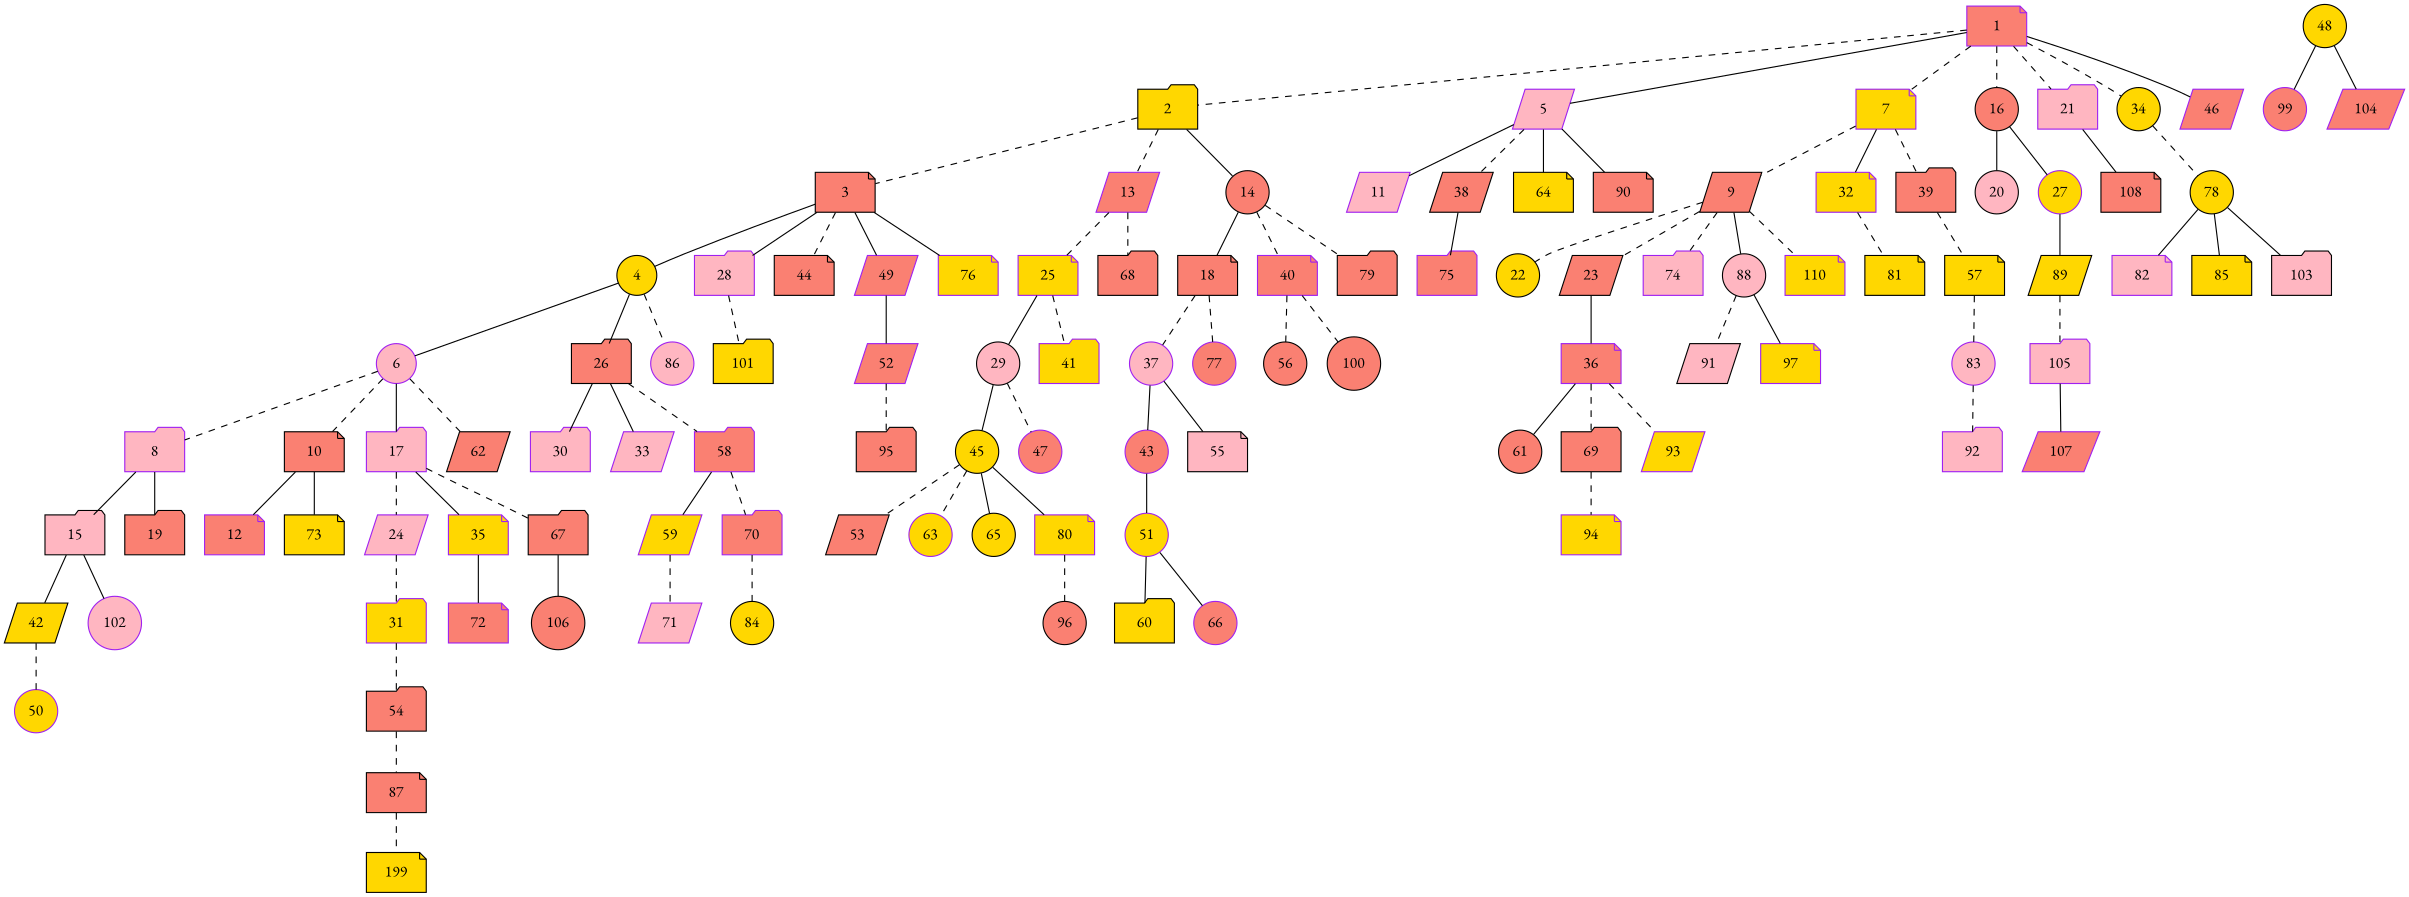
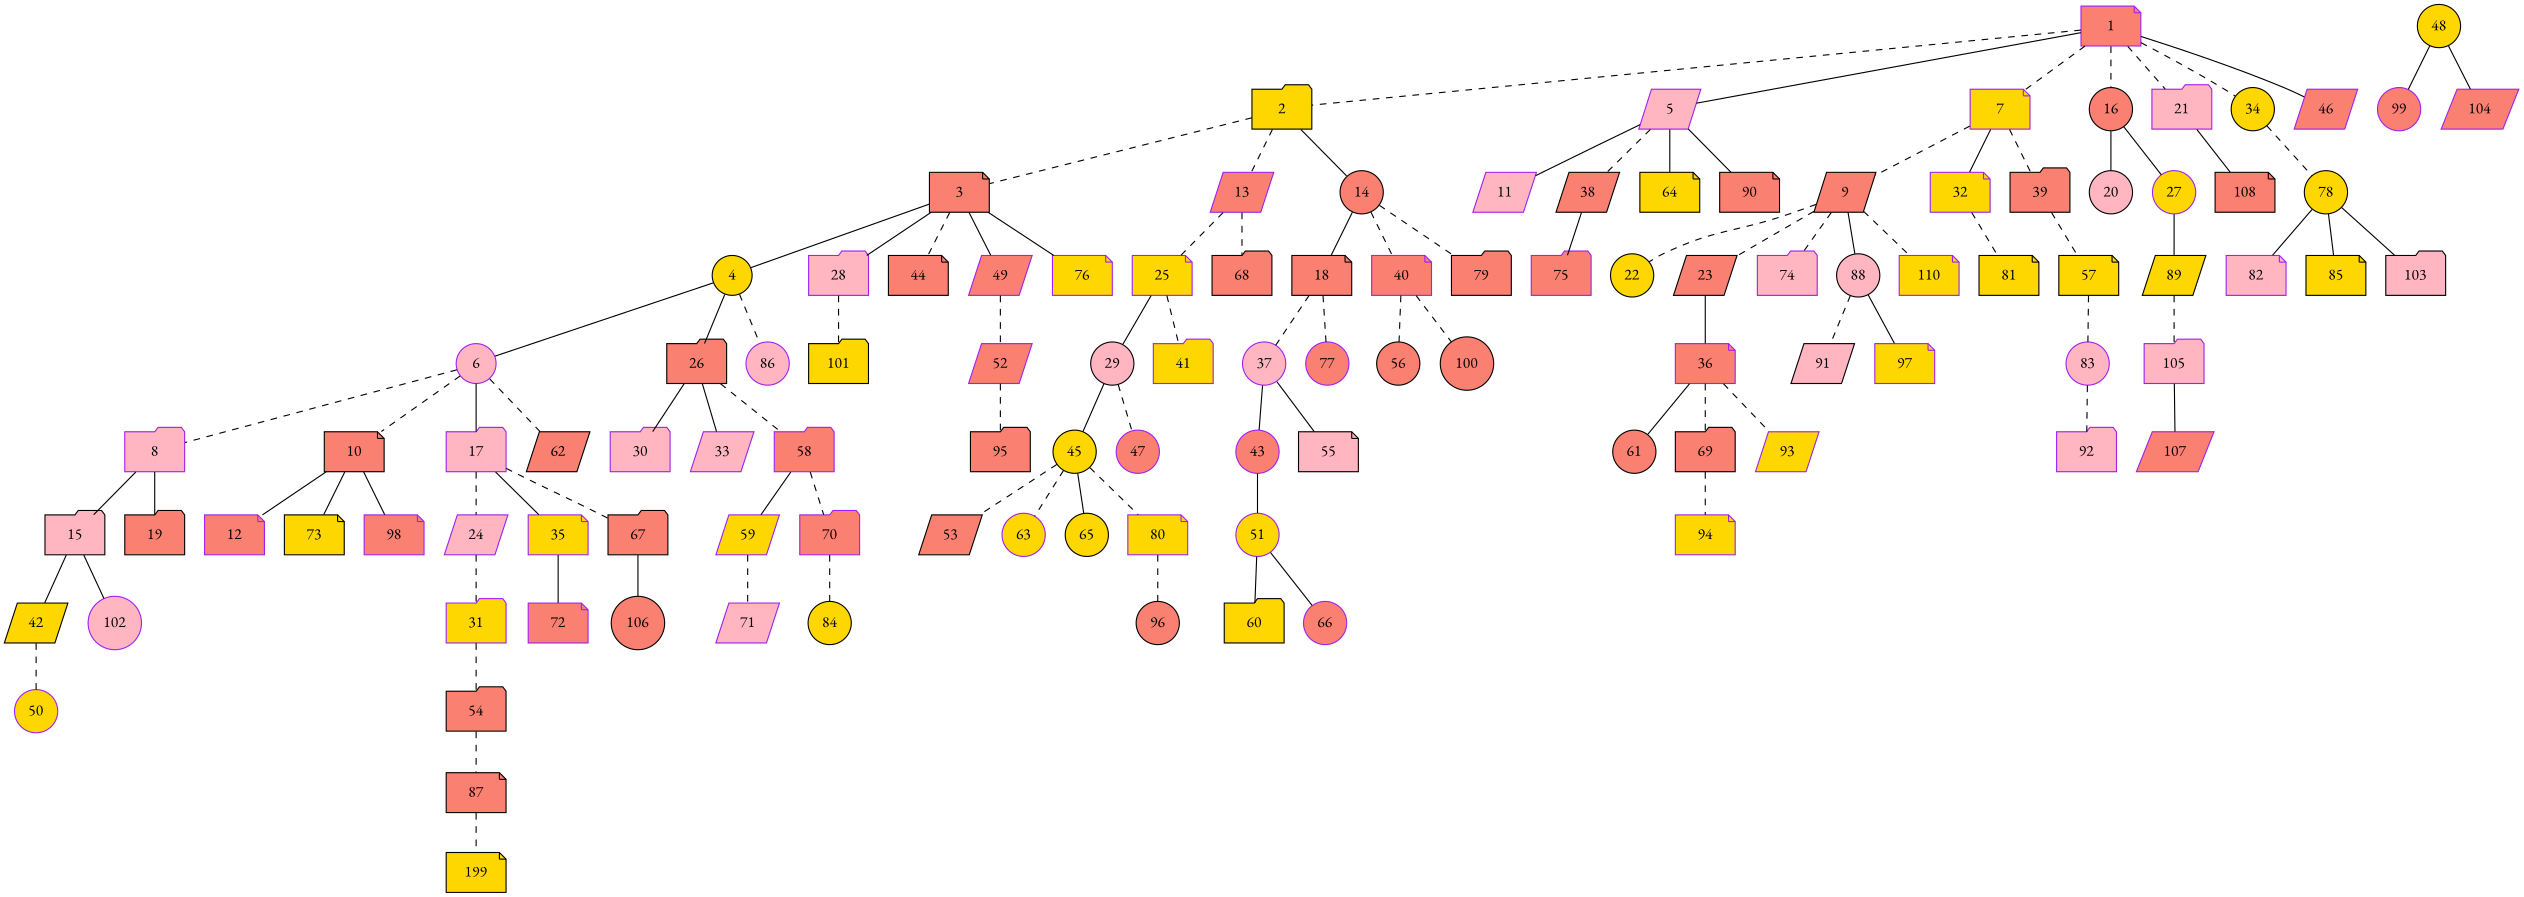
(886, 320) -> (1000, 320)
(1018, 491) -> (1114, 491)
none -> (394, 535)
